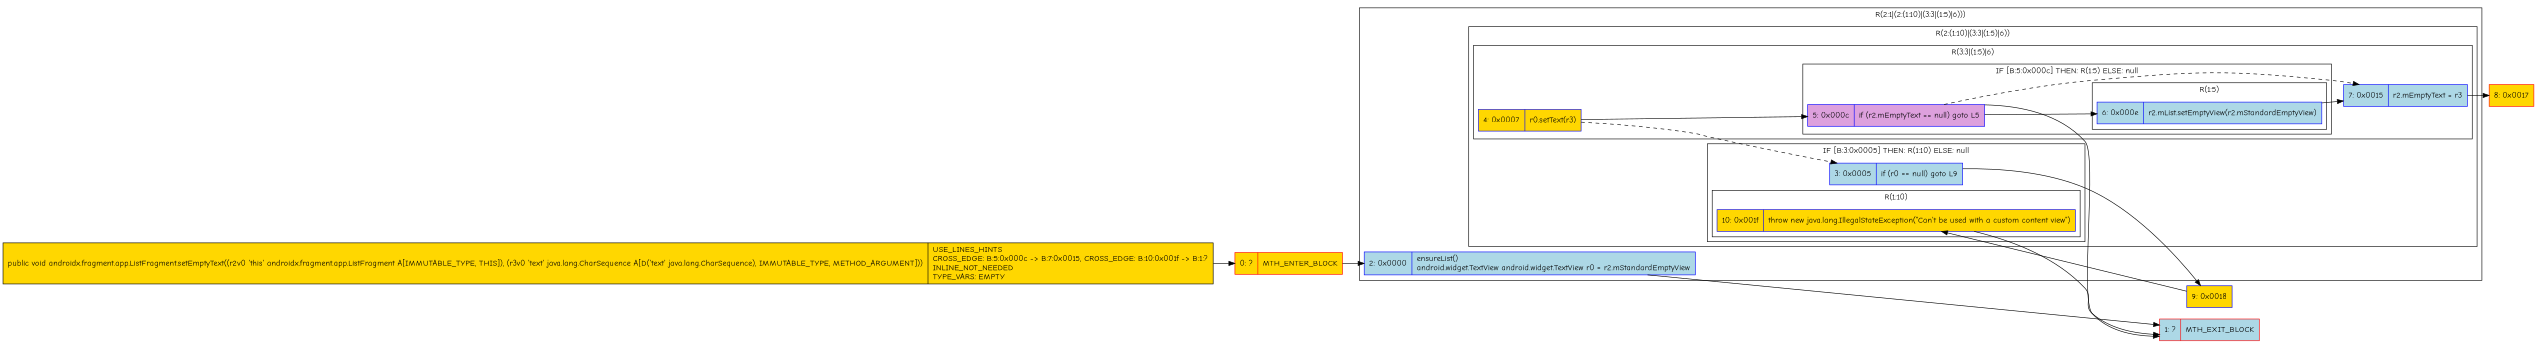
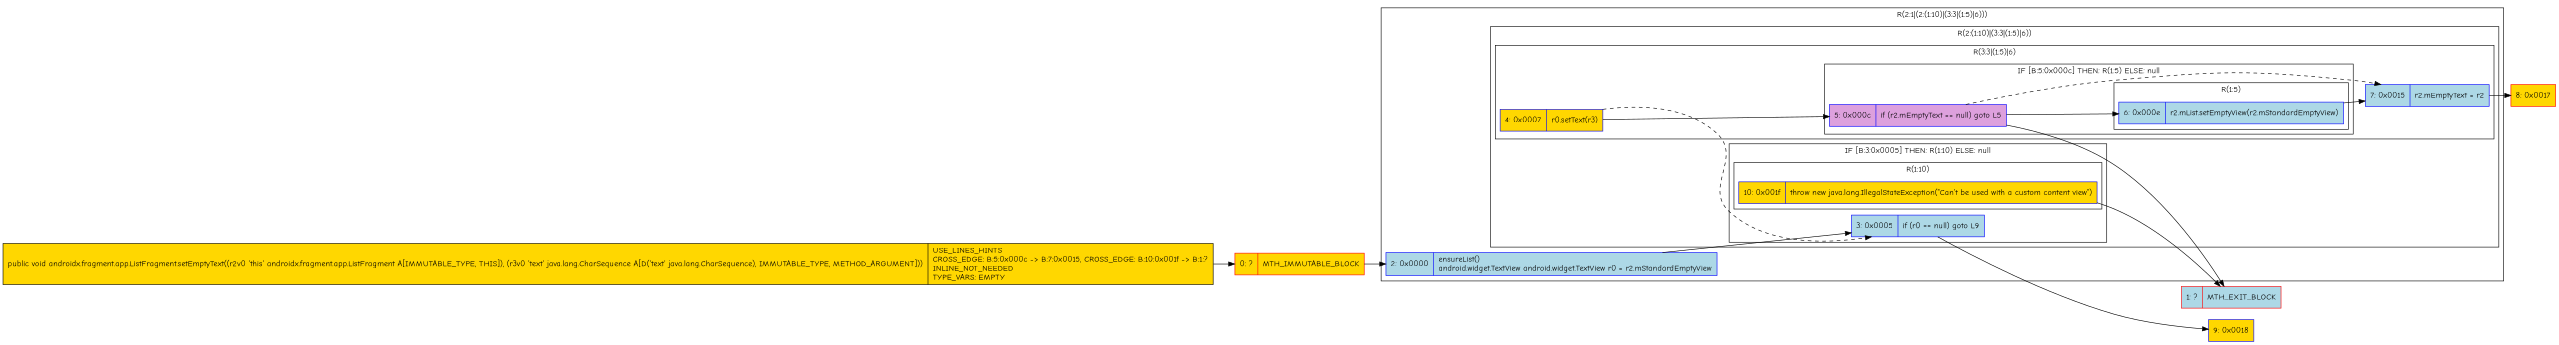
(2428, 95) -> (2450, 95)
(2067, 262) -> none
(1300, 263) -> (1311, 264)
(1901, 300) -> (1754, 243)
